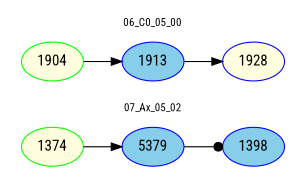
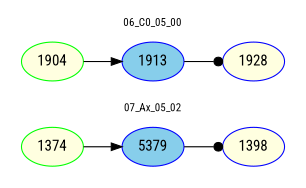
(198, 62) -> (199, 62)
(254, 147) -> (254, 147)
